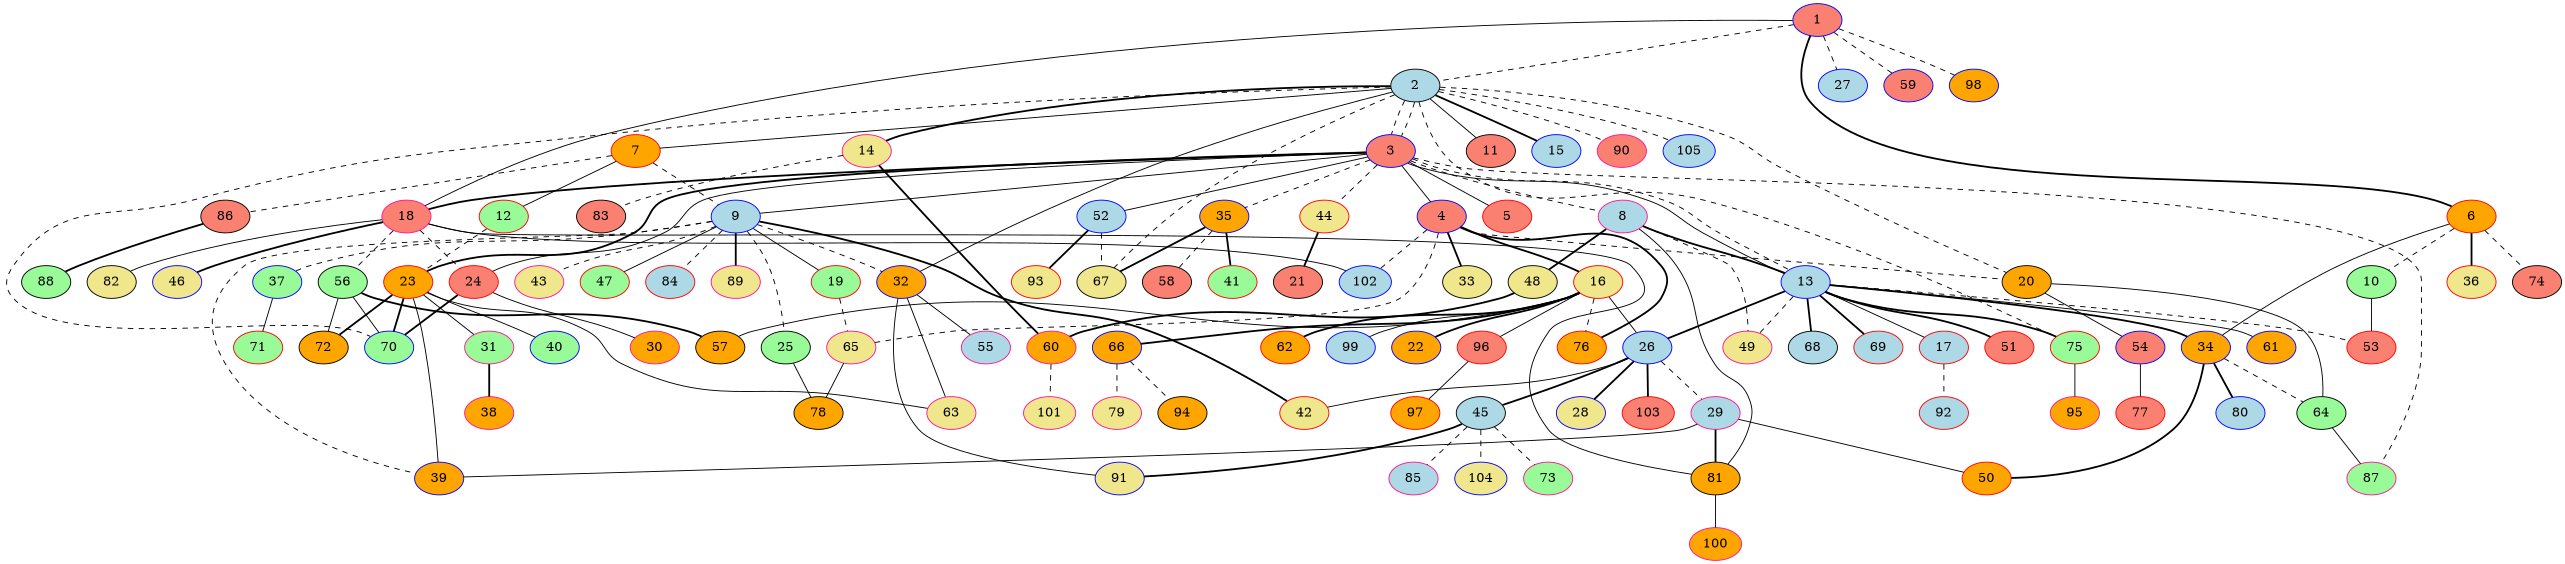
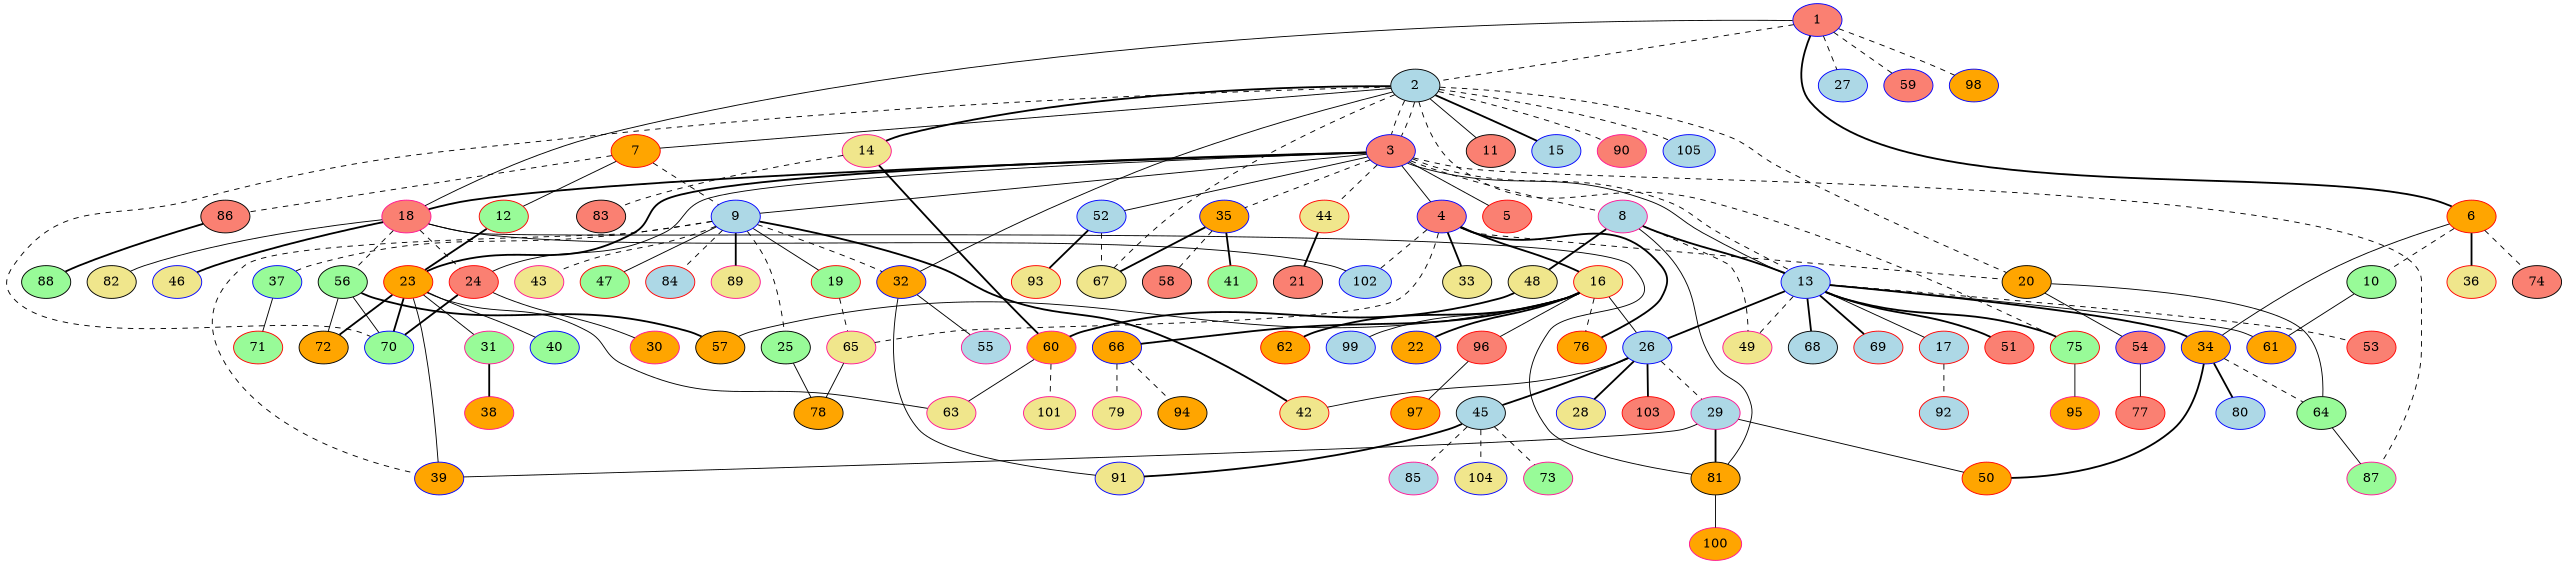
(456, 249) -> (456, 249)
(2371, 315) -> (2321, 315)
(926, 347) -> (1001, 380)
